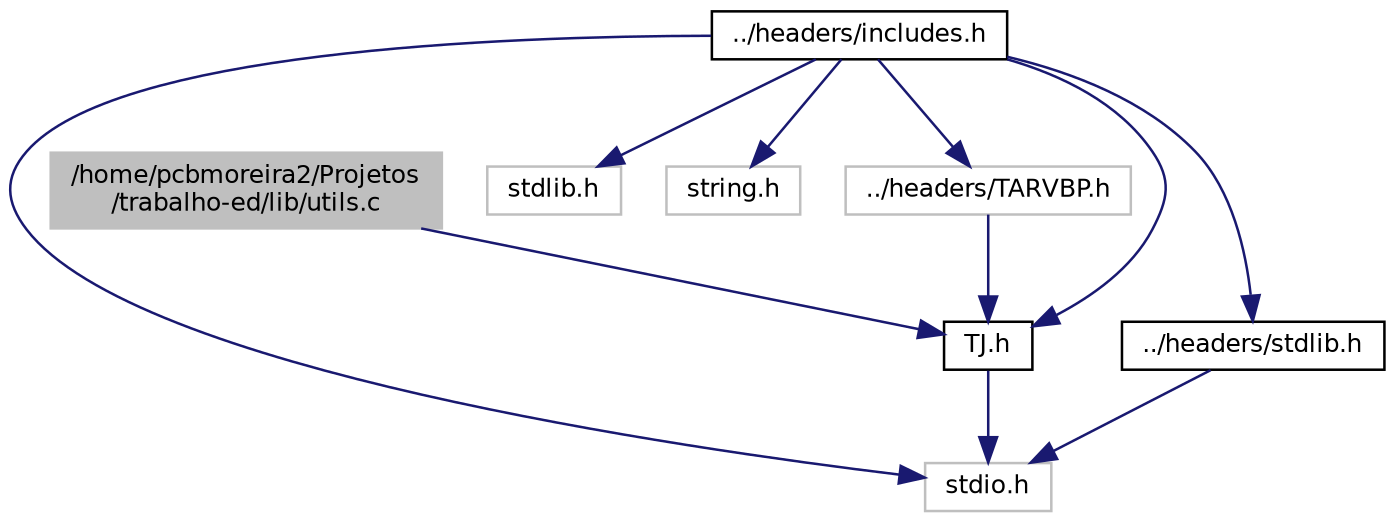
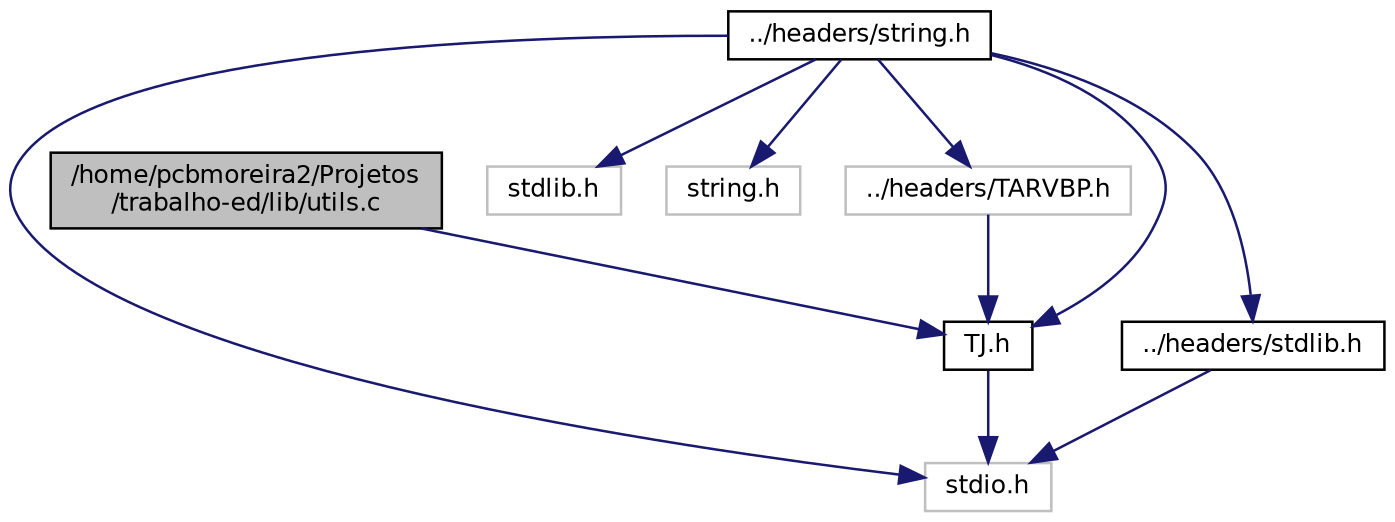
(860, 35) -> (860, 35)
(246, 191) -> (246, 191)
